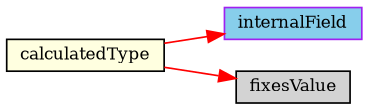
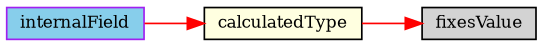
(186, 40) -> (166, 23)
